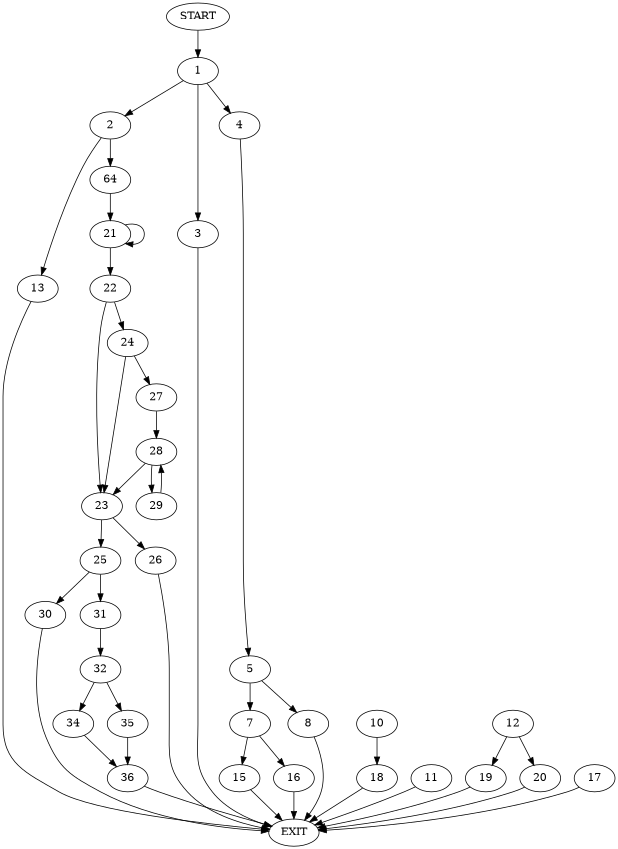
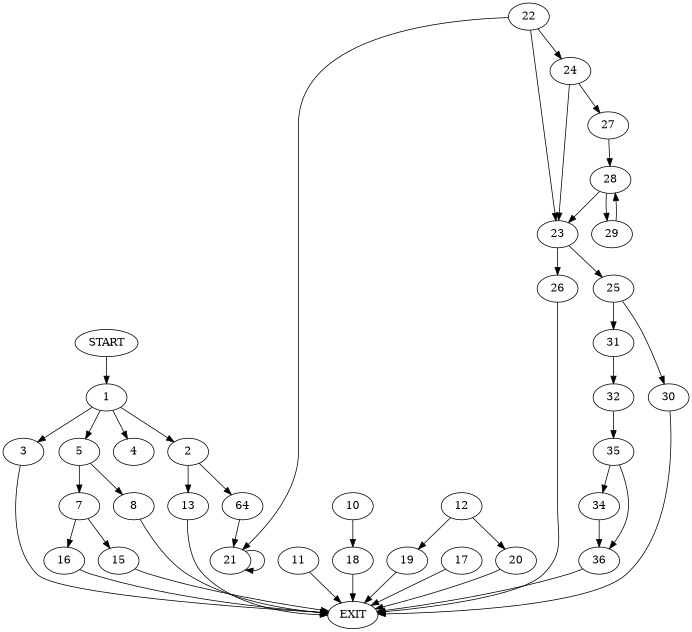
(110, 258) -> (298, 213)
(243, 394) -> (95, 421)
(89, 693) -> (607, 475)
